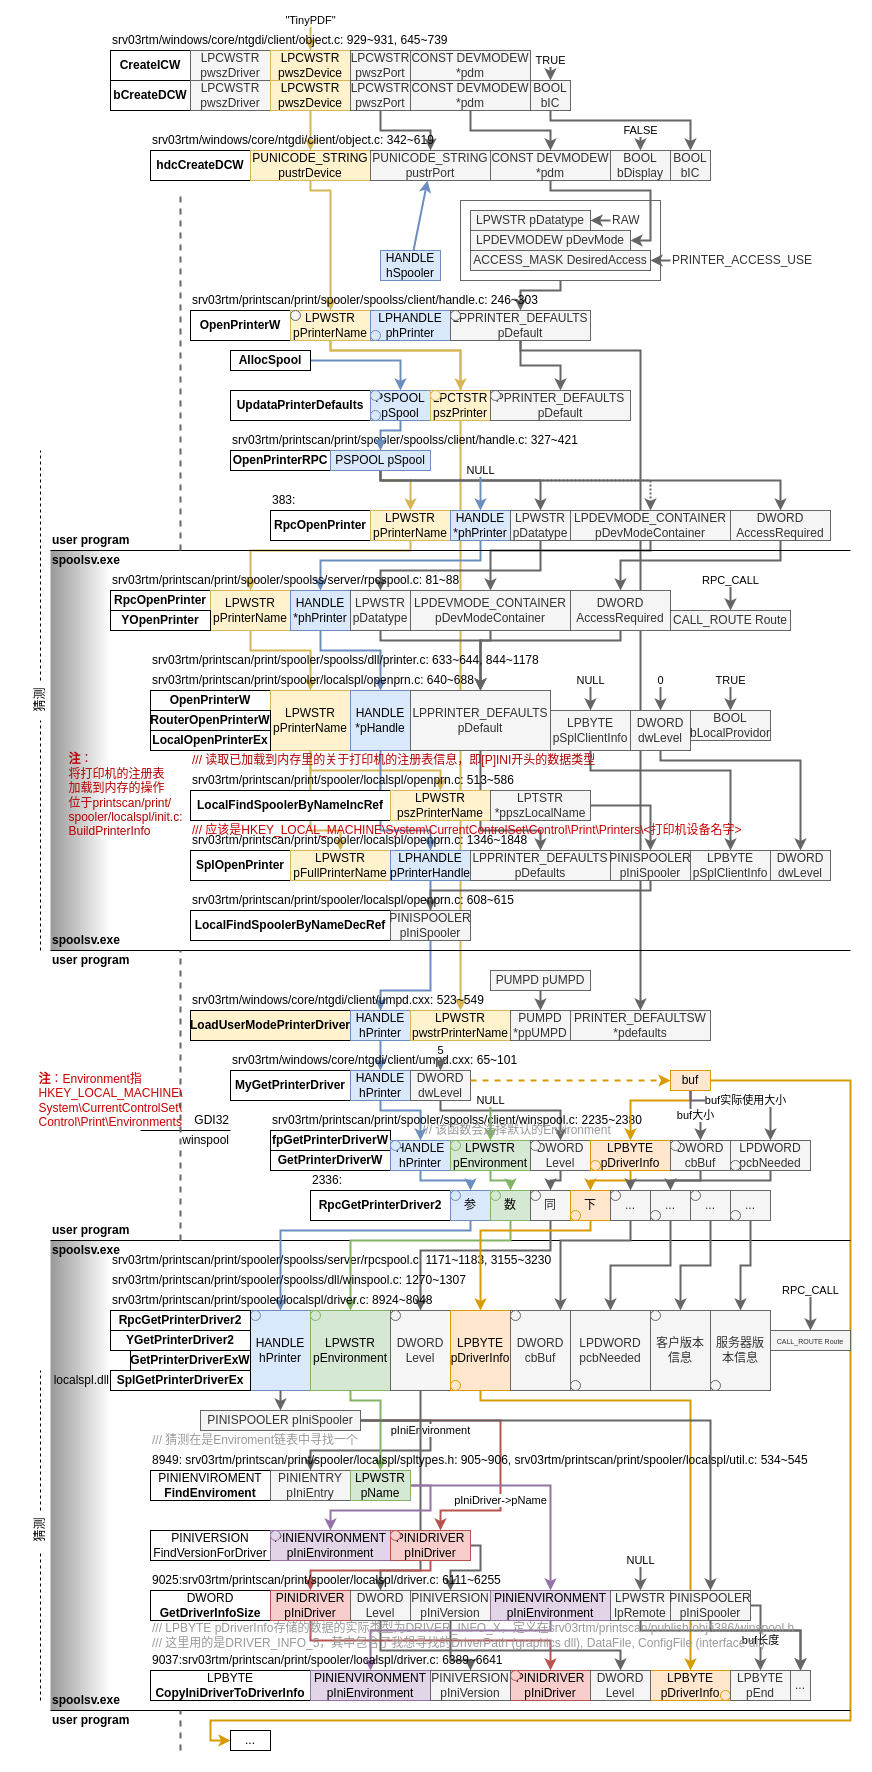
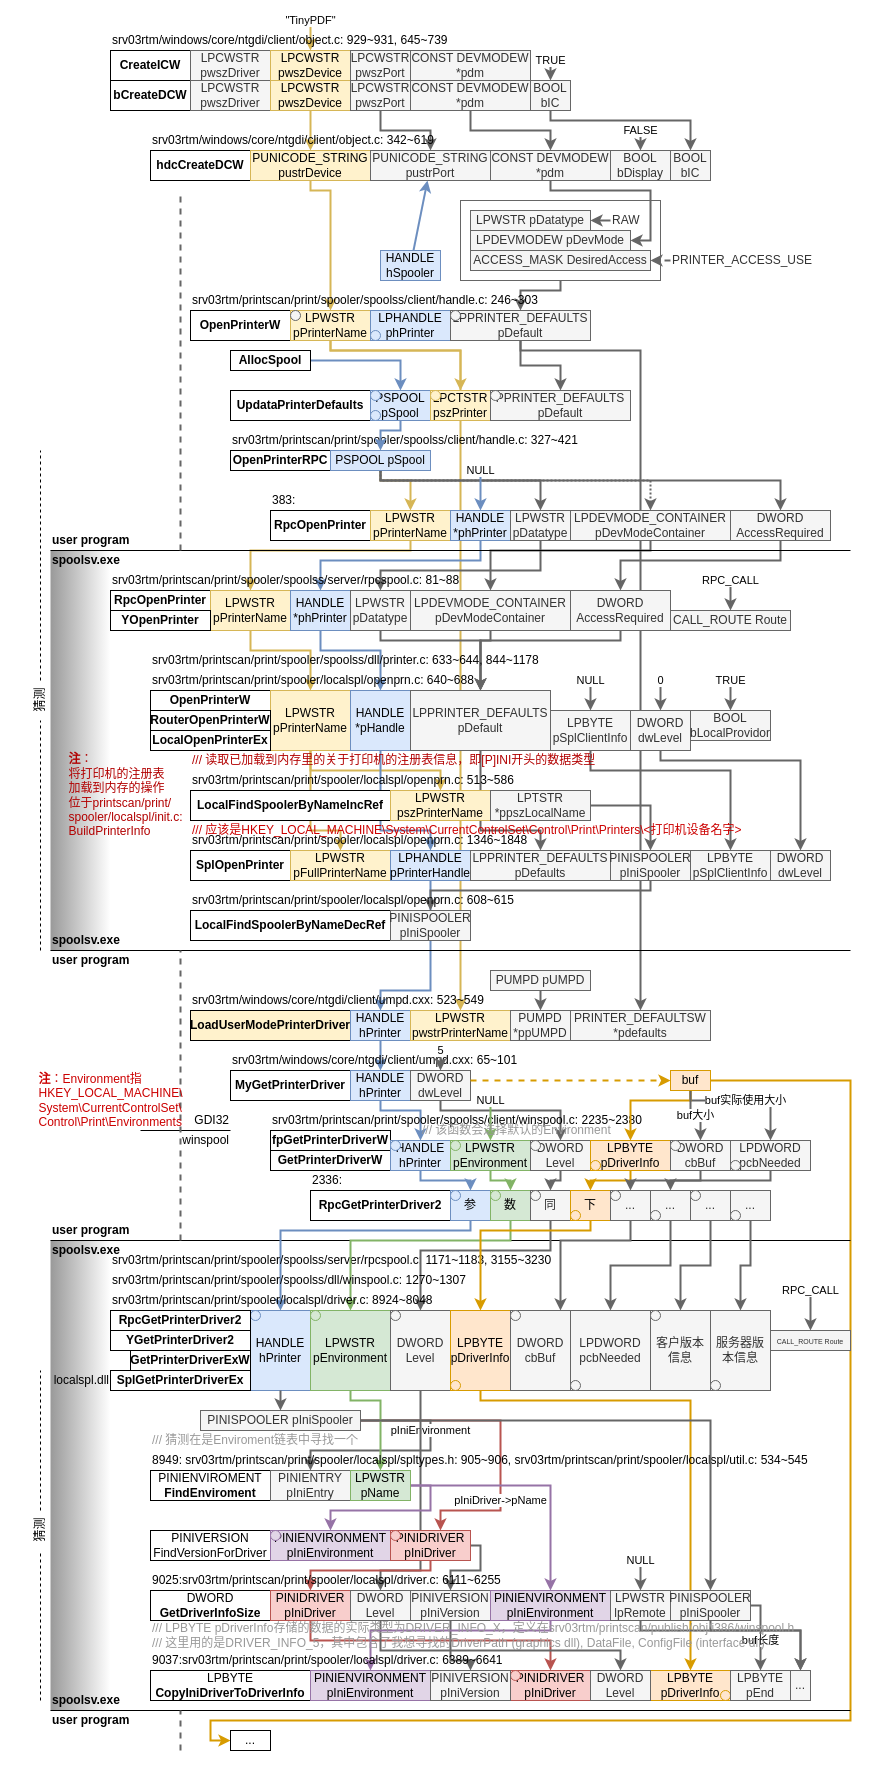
(664, 261) -> (664, 261)
